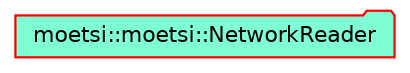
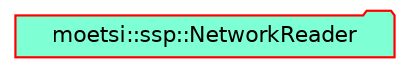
(205, 36) -> (205, 36)
